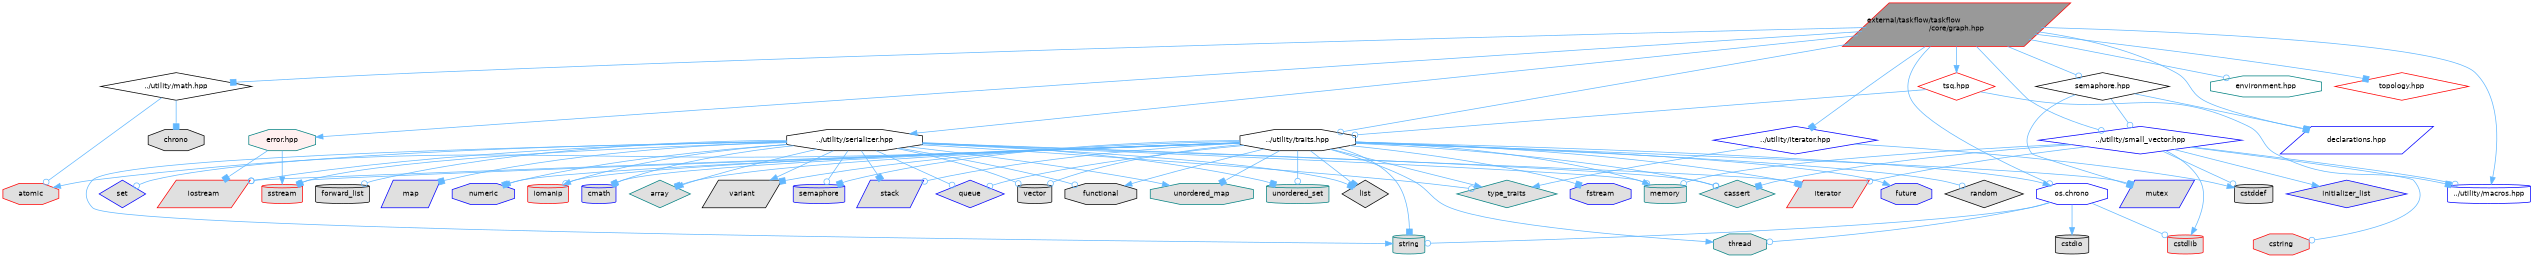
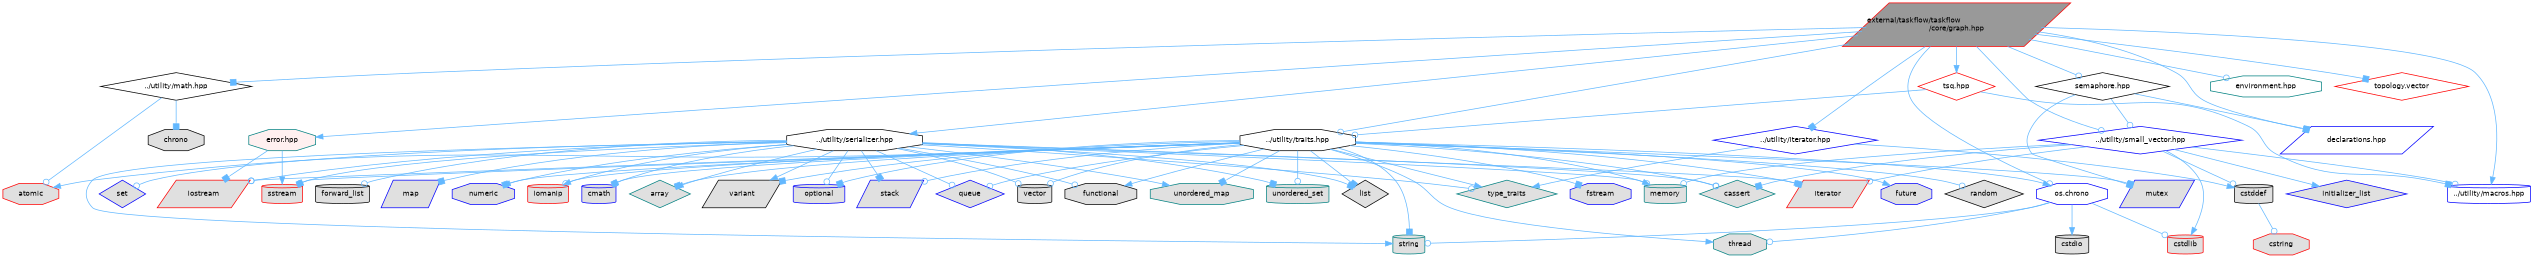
(2402, 86) -> (2402, 86)
(2418, 188) -> (2266, 216)
(819, 194) -> (819, 194)
